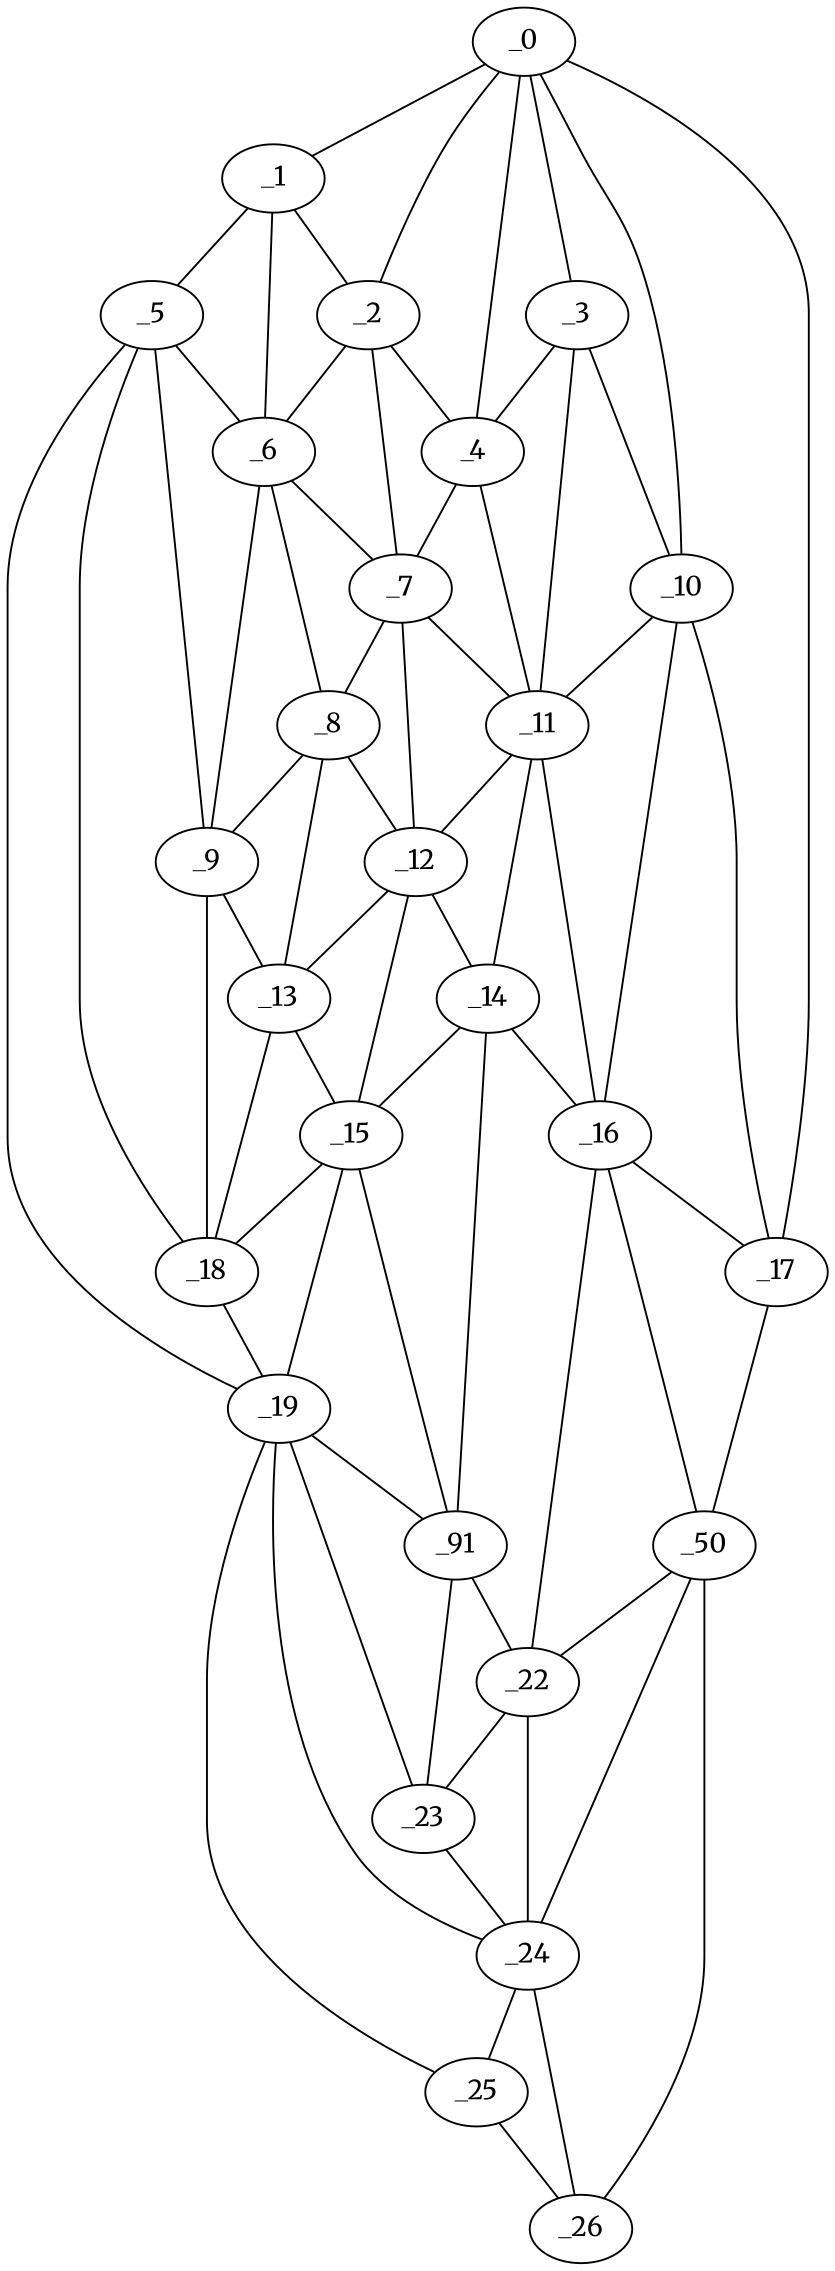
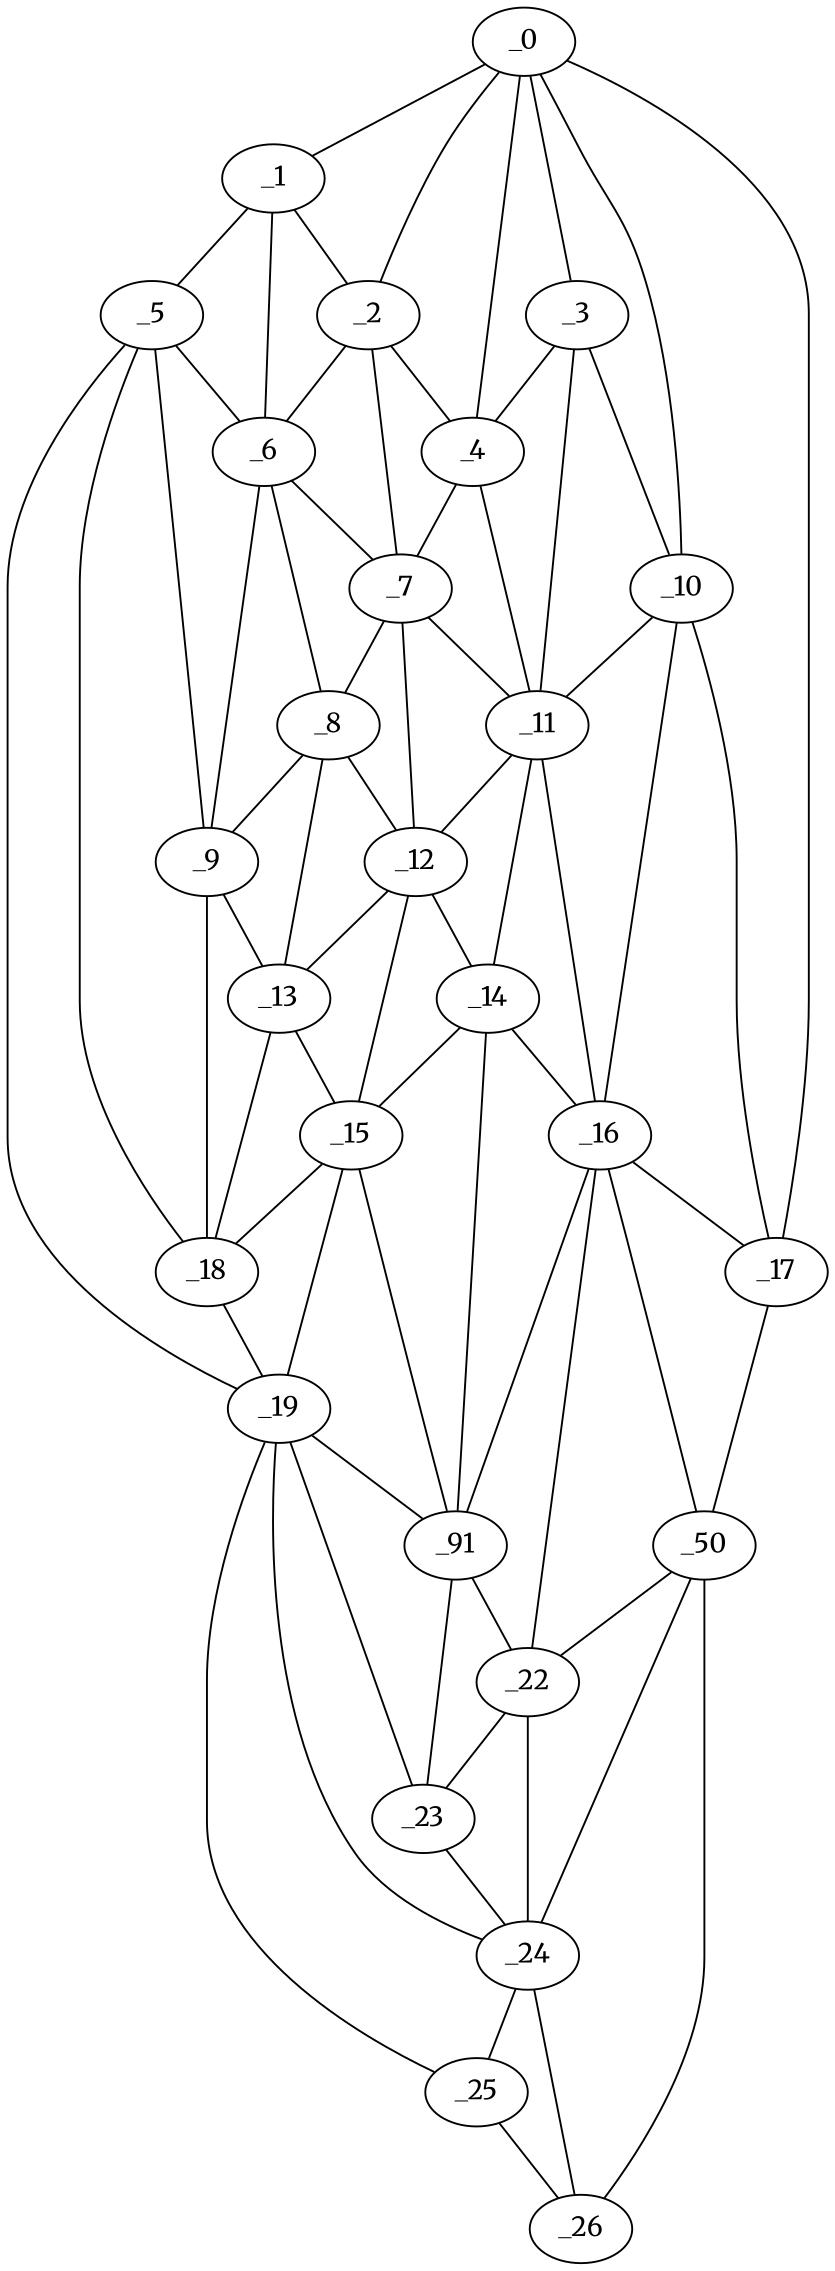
none -> (528, 1340)
